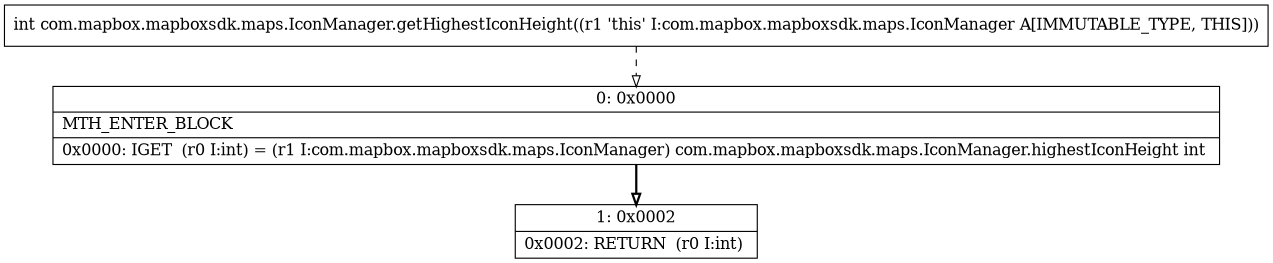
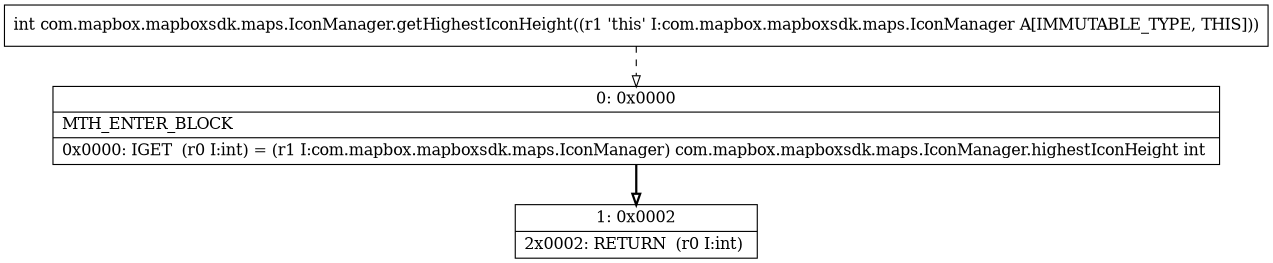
(636, 244) -> (636, 244)
